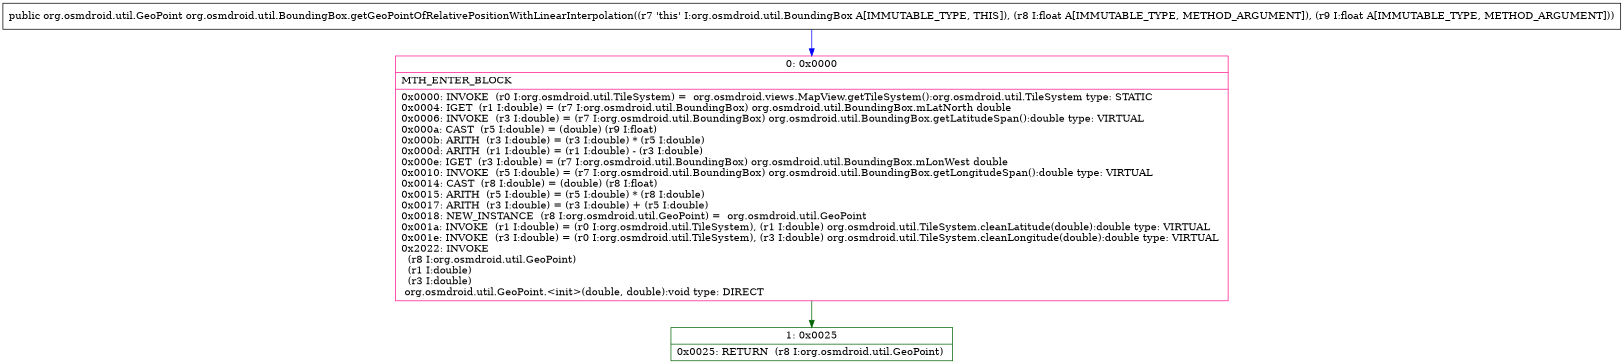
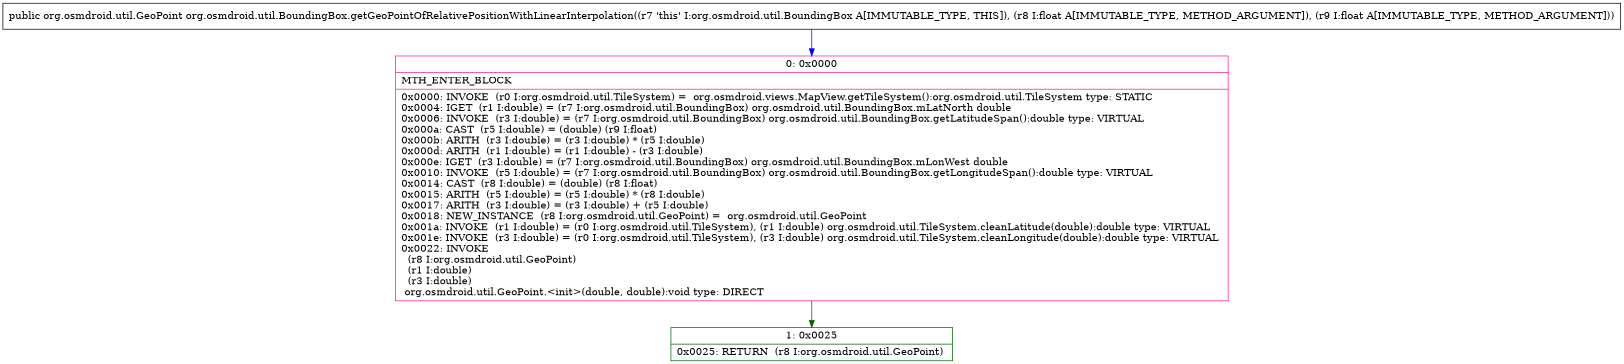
(448, 249) -> (448, 249)
